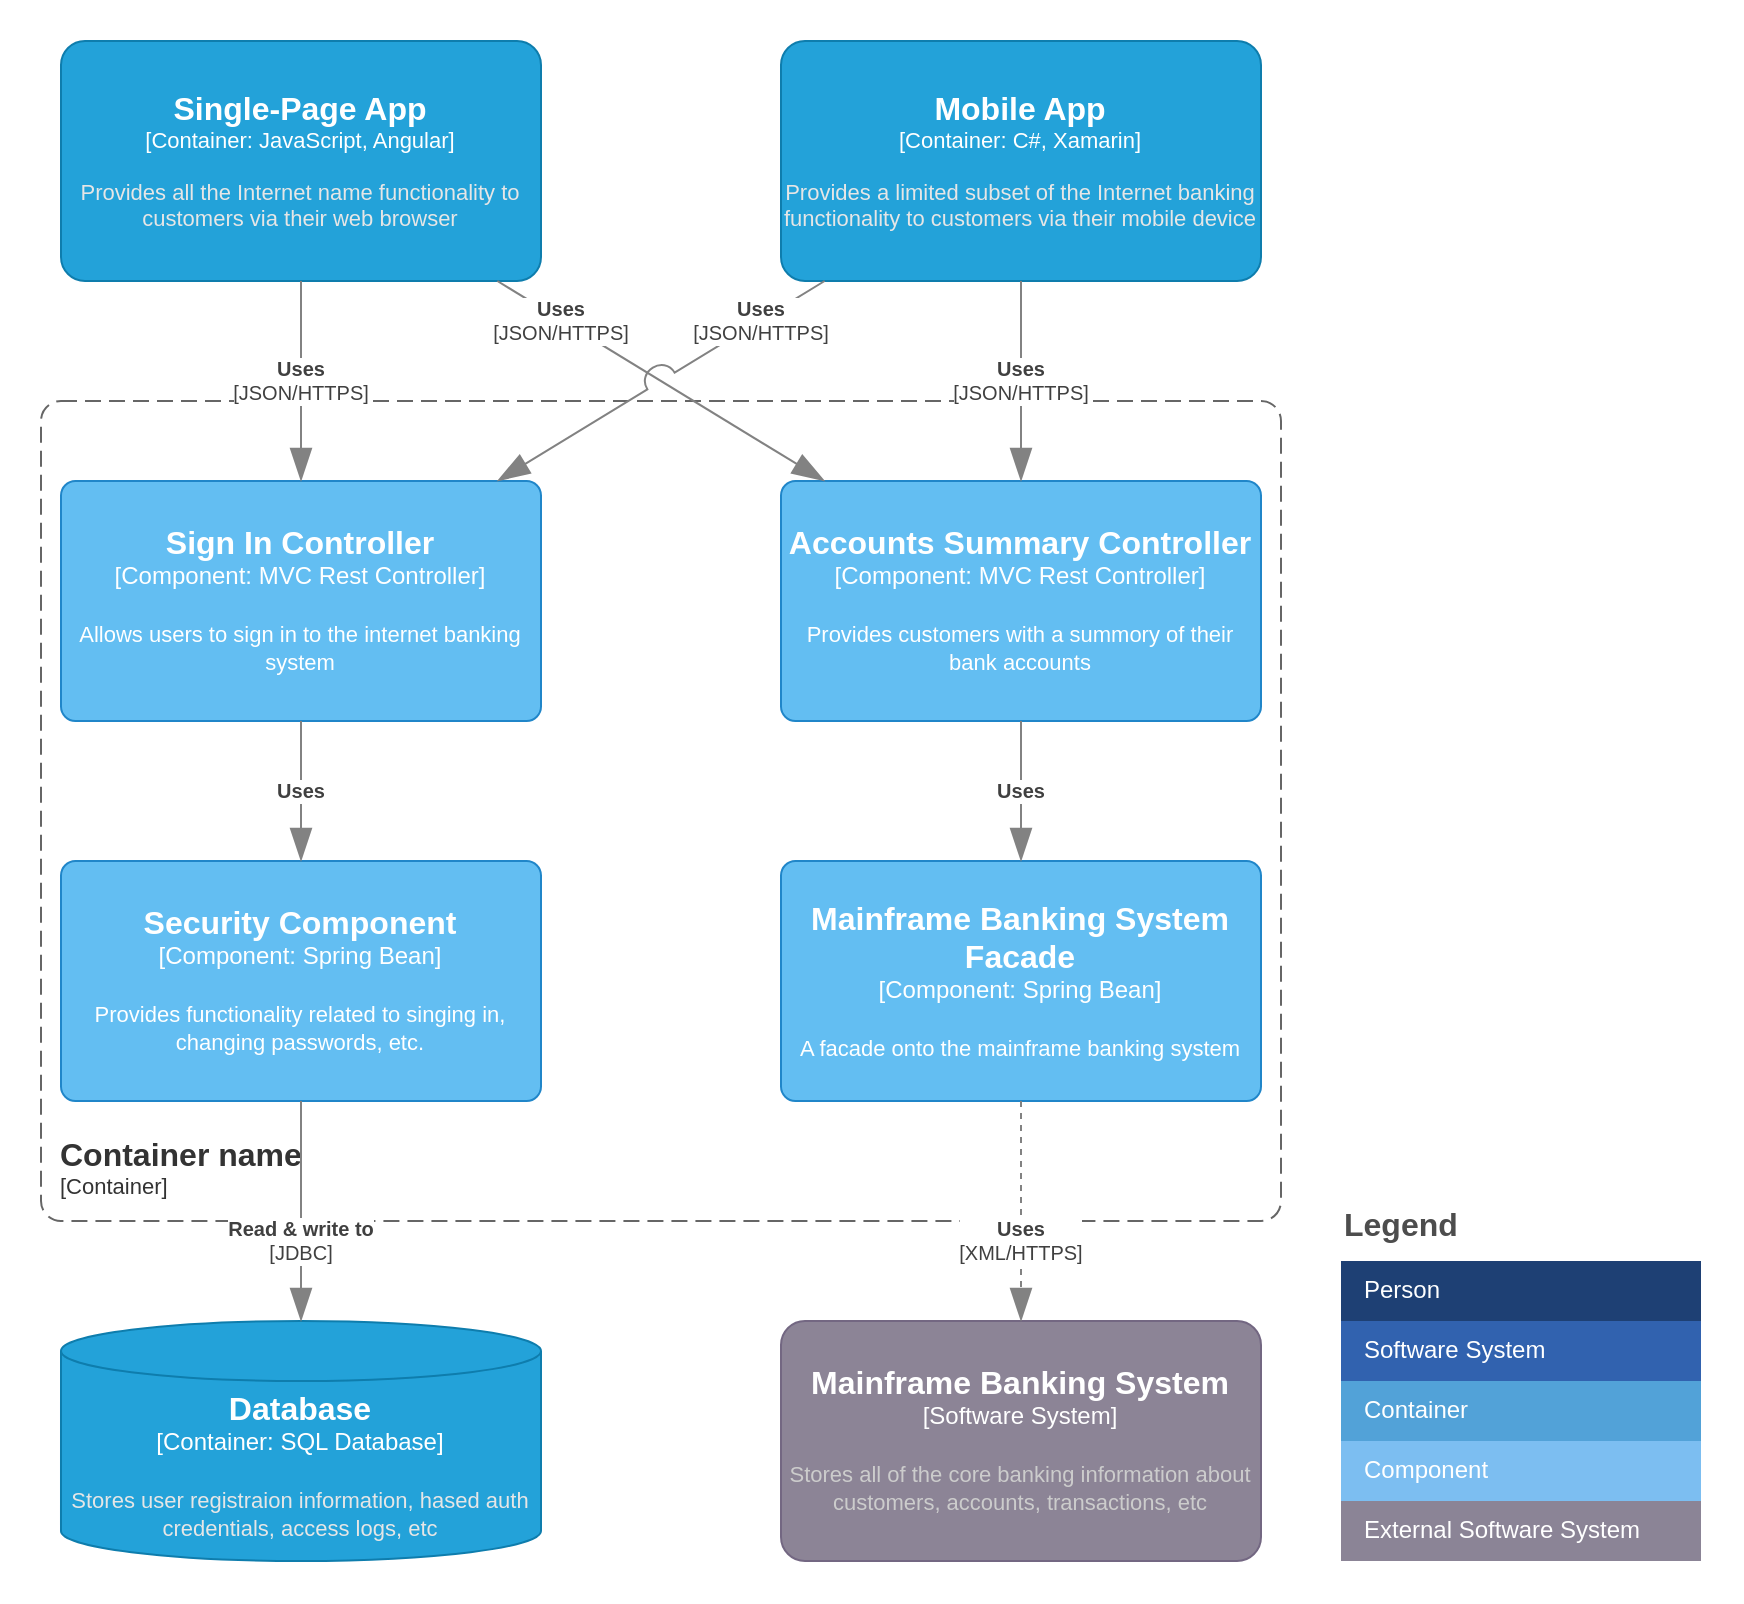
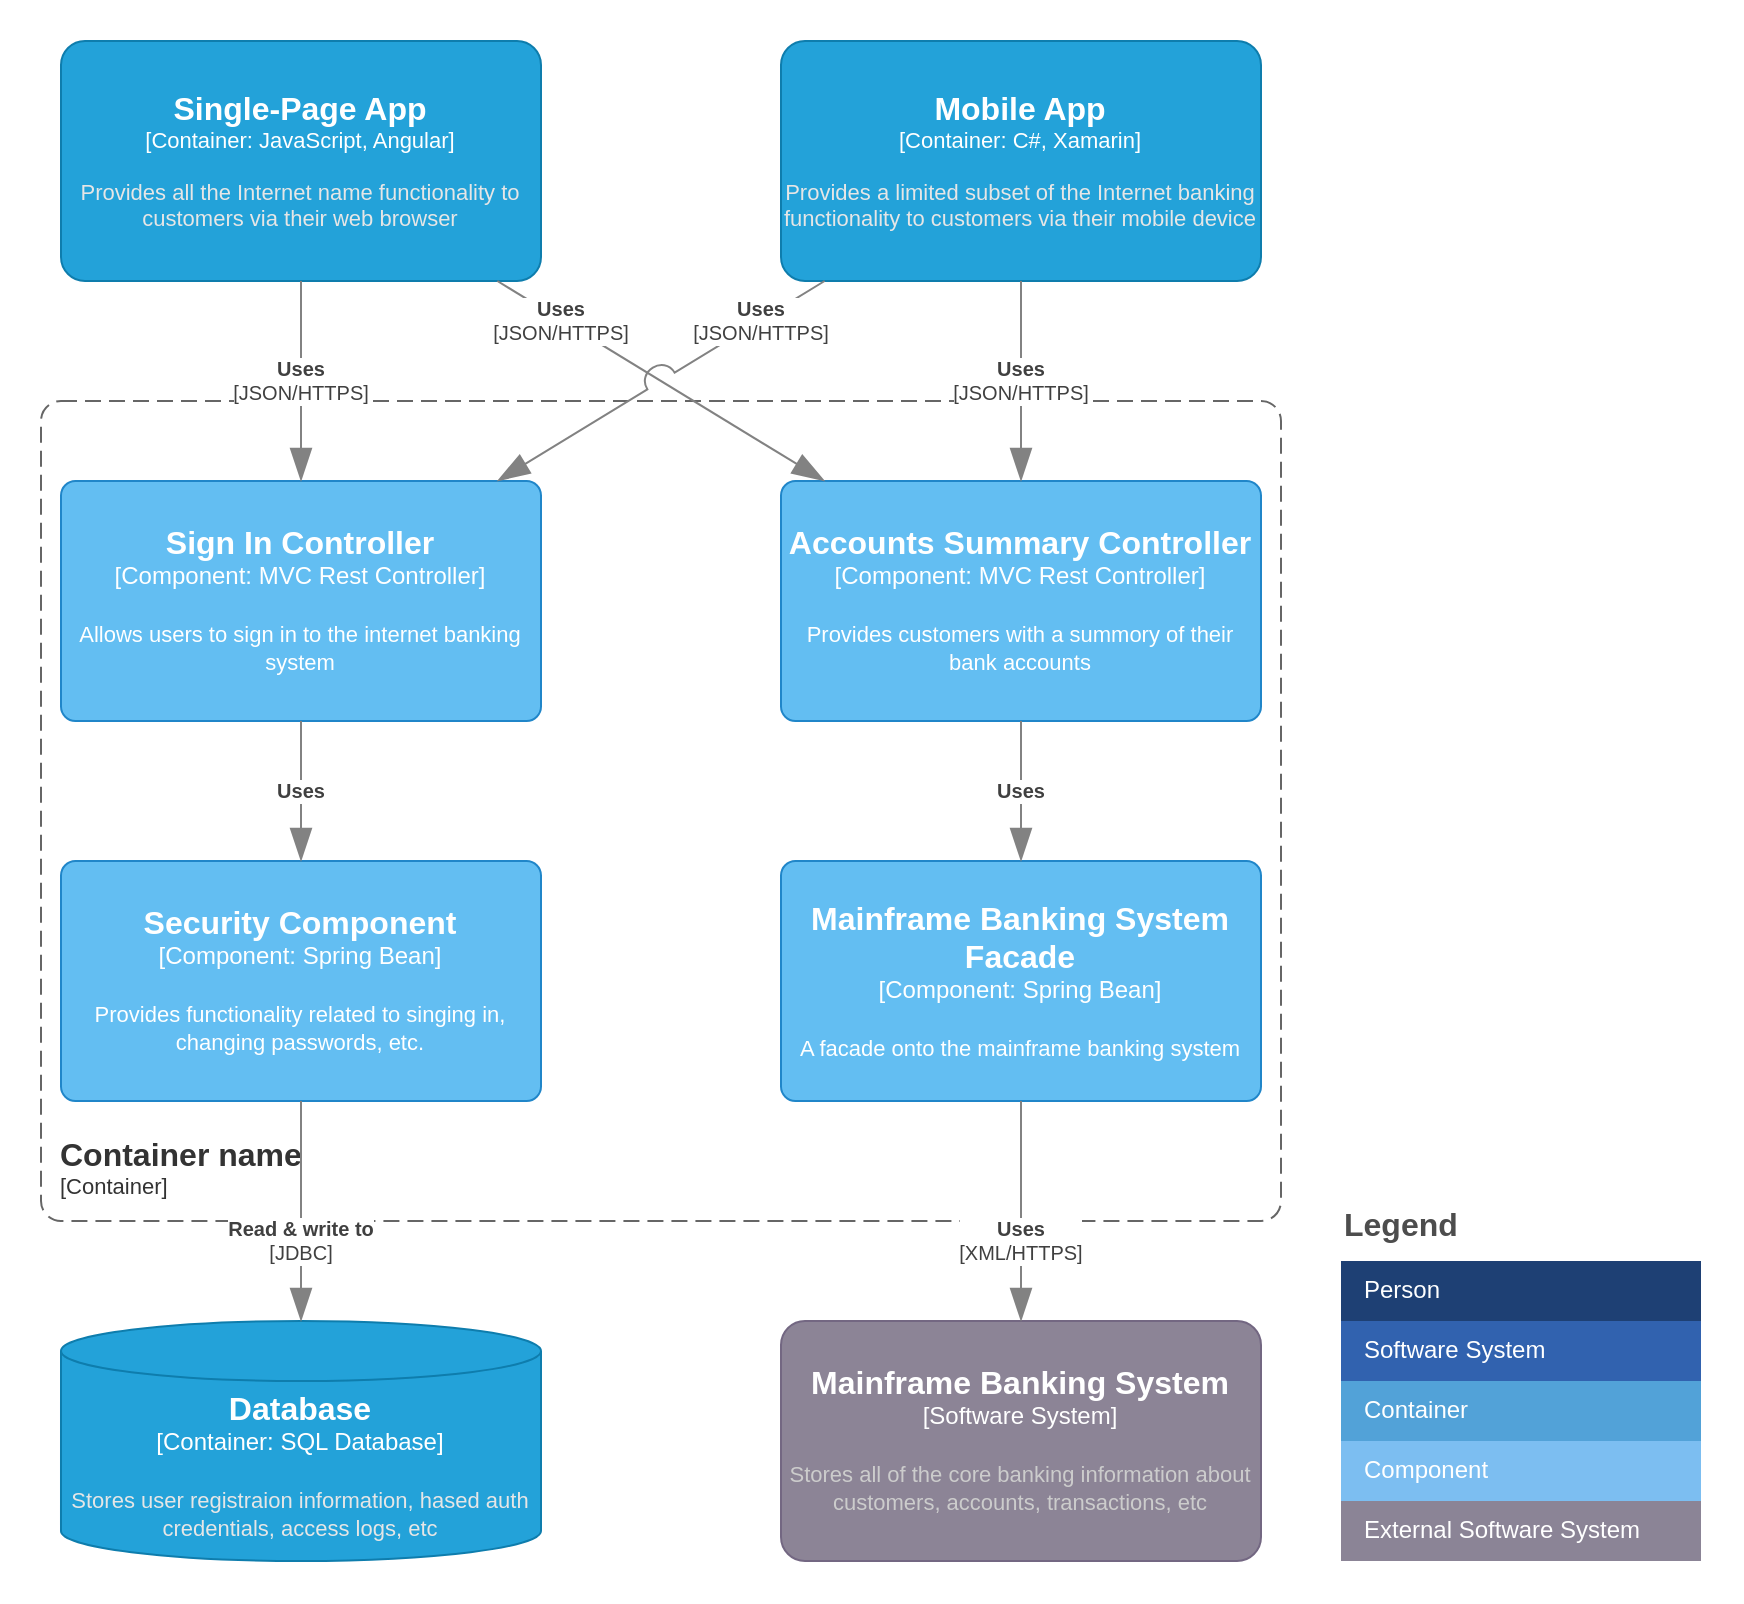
(1021, 1162) -> (1021, 1162)
